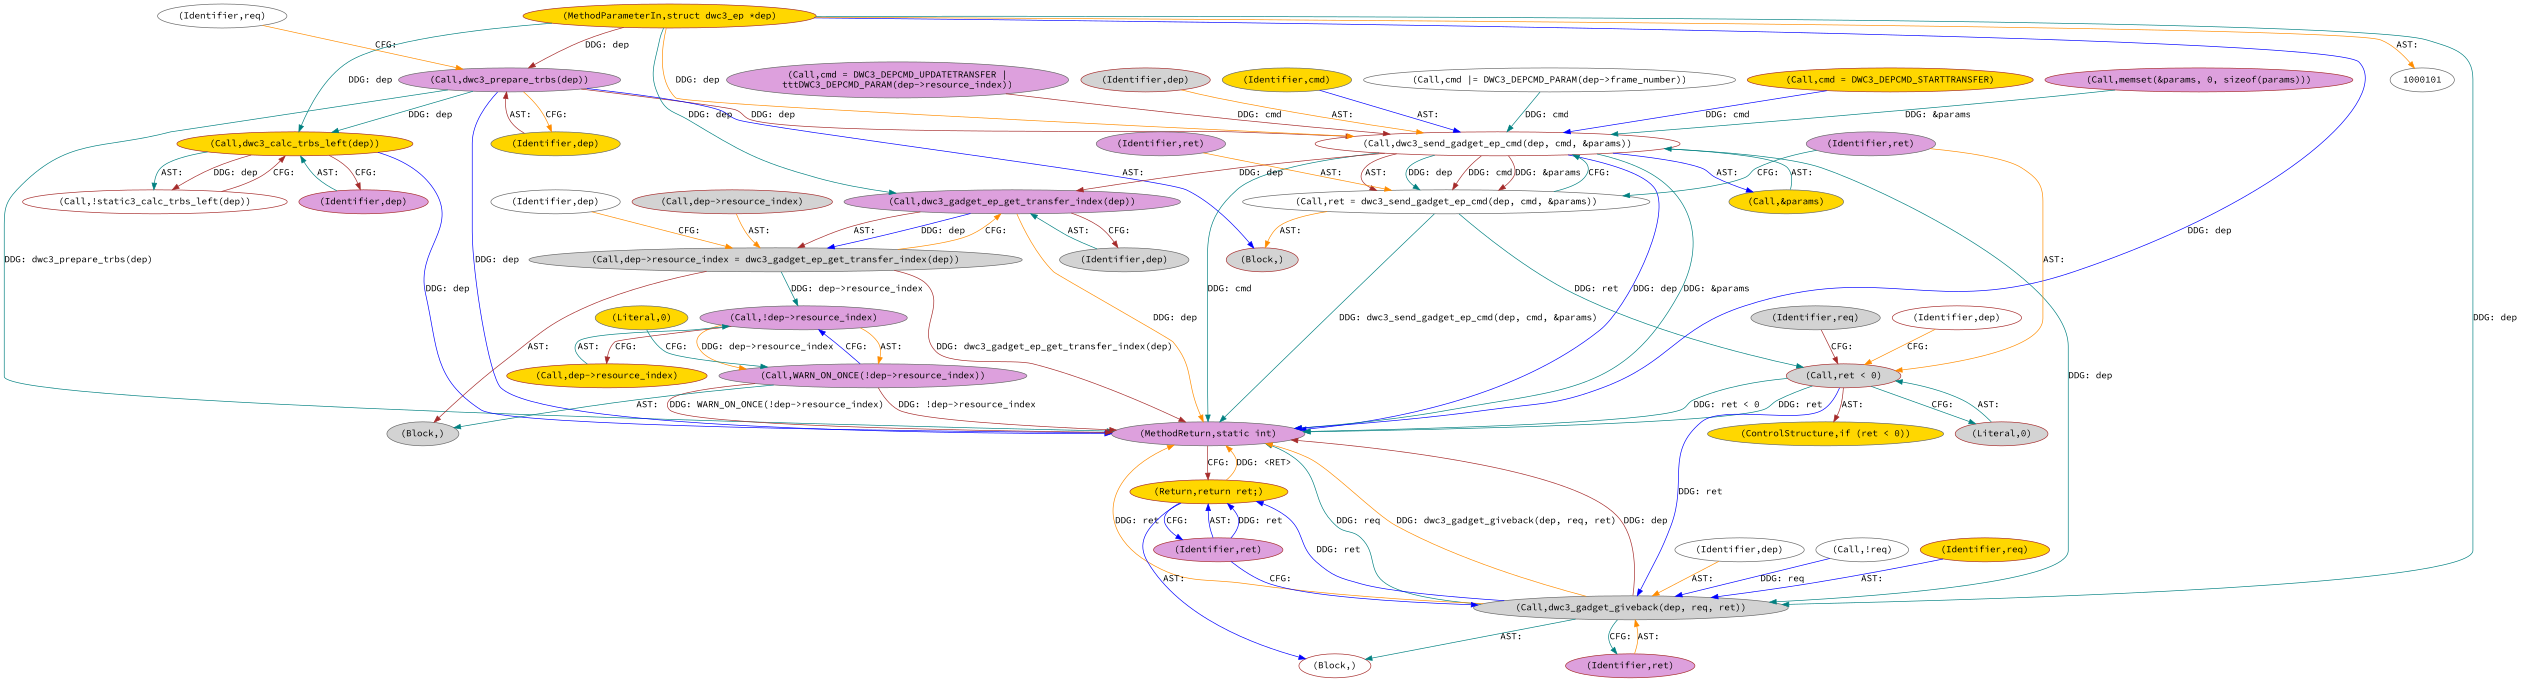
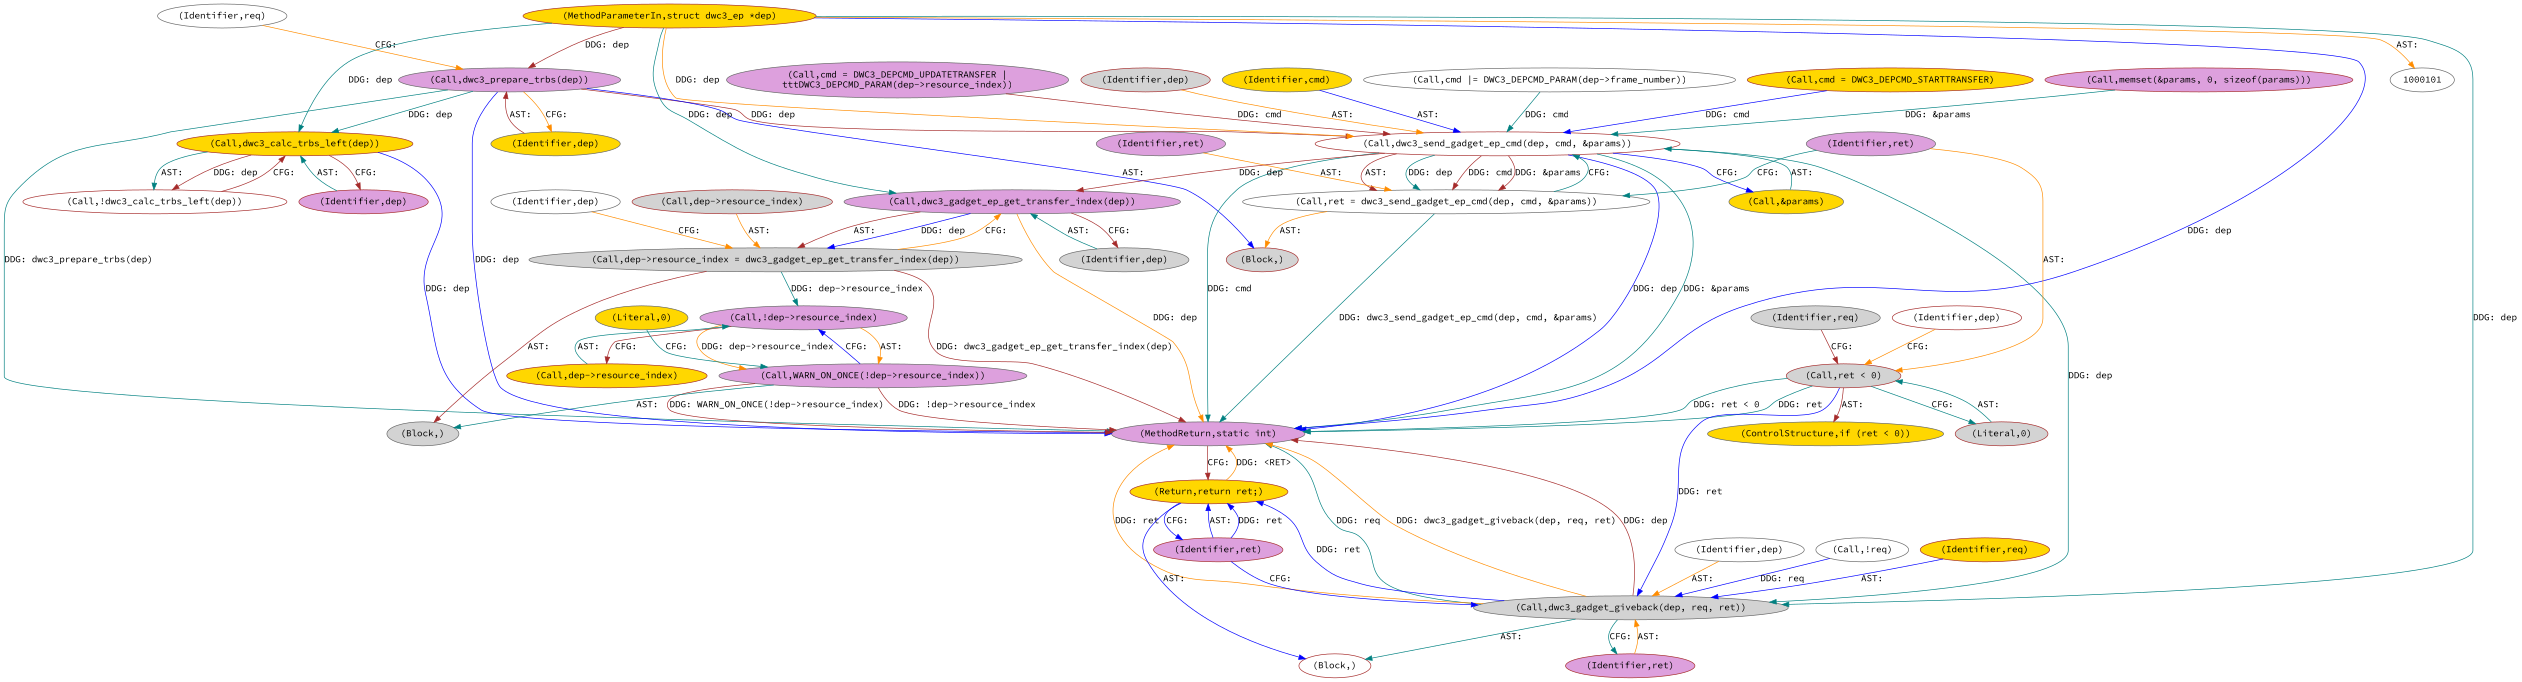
(1730, 173) -> (1730, 173)
(155, 202) -> (155, 202)
(1609, 309) -> none
